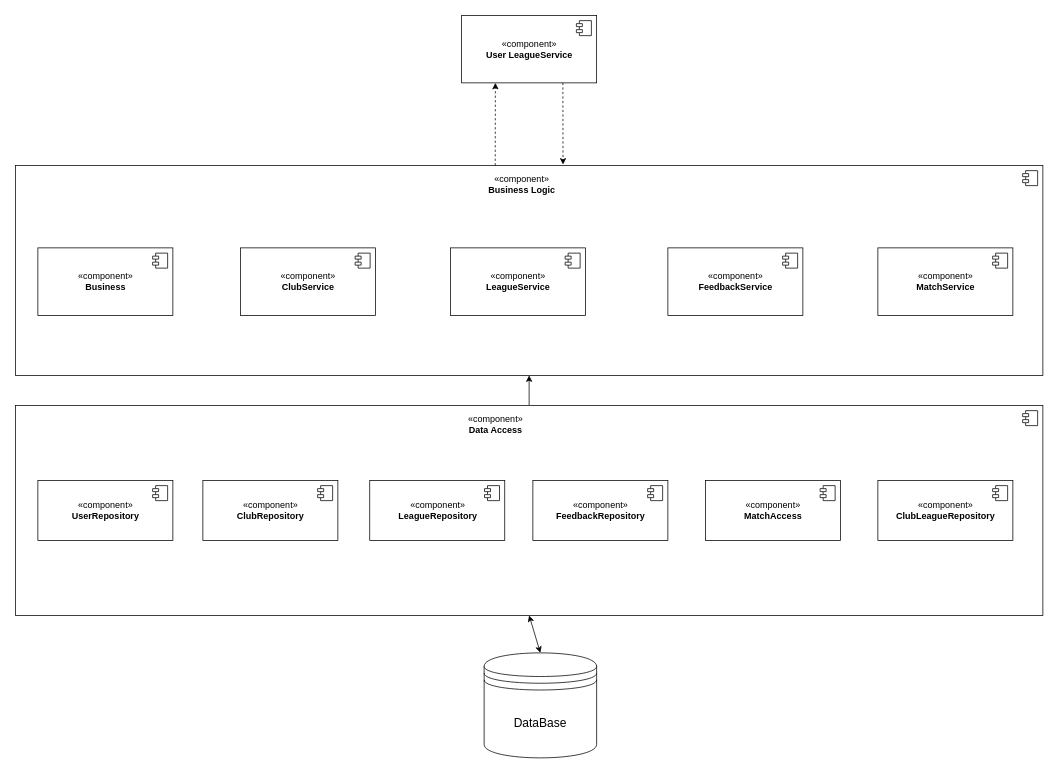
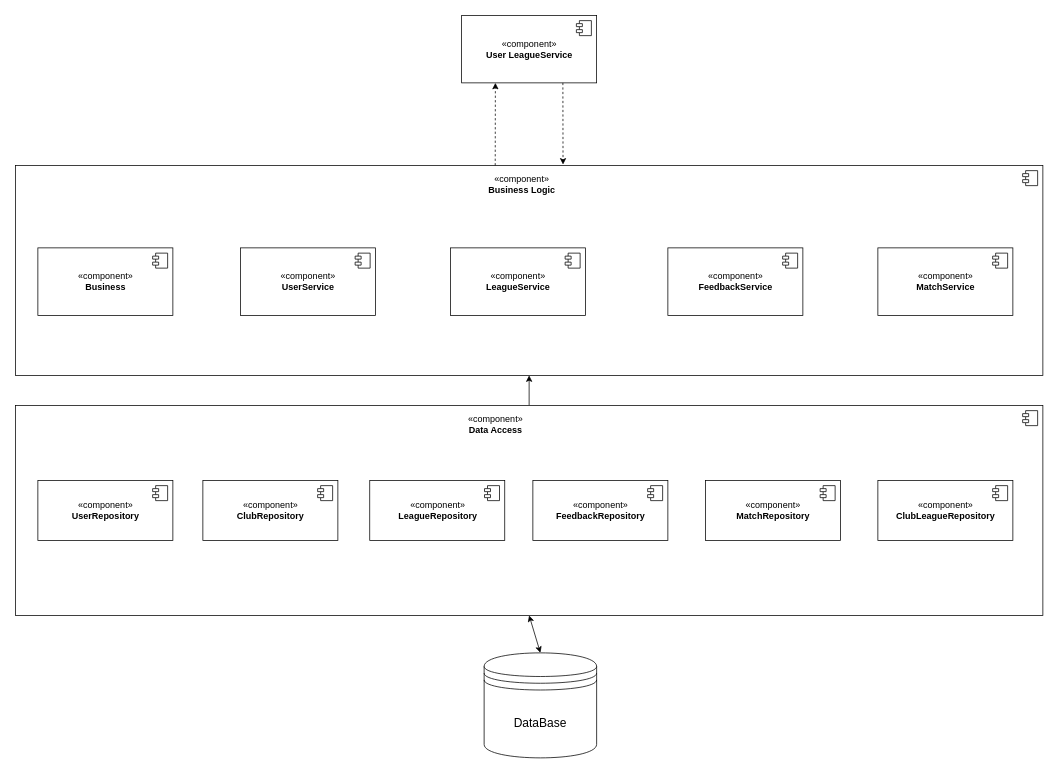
(308, 282) -> (308, 282)
(773, 510) -> (773, 510)
